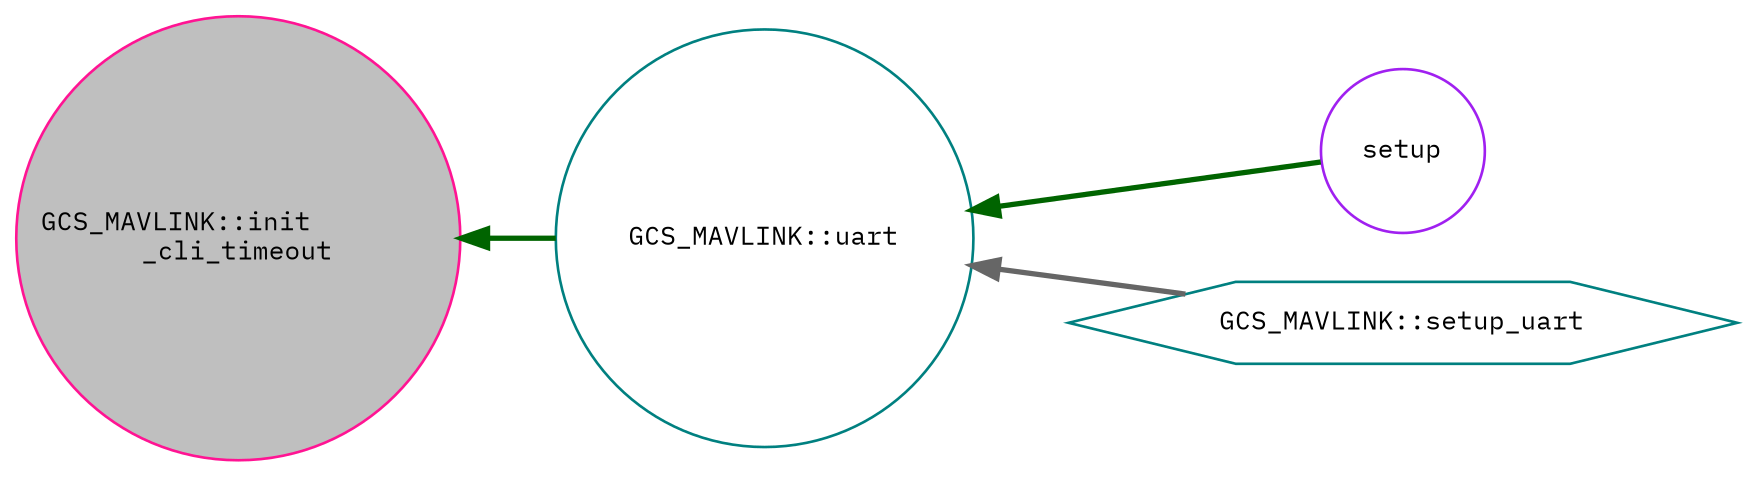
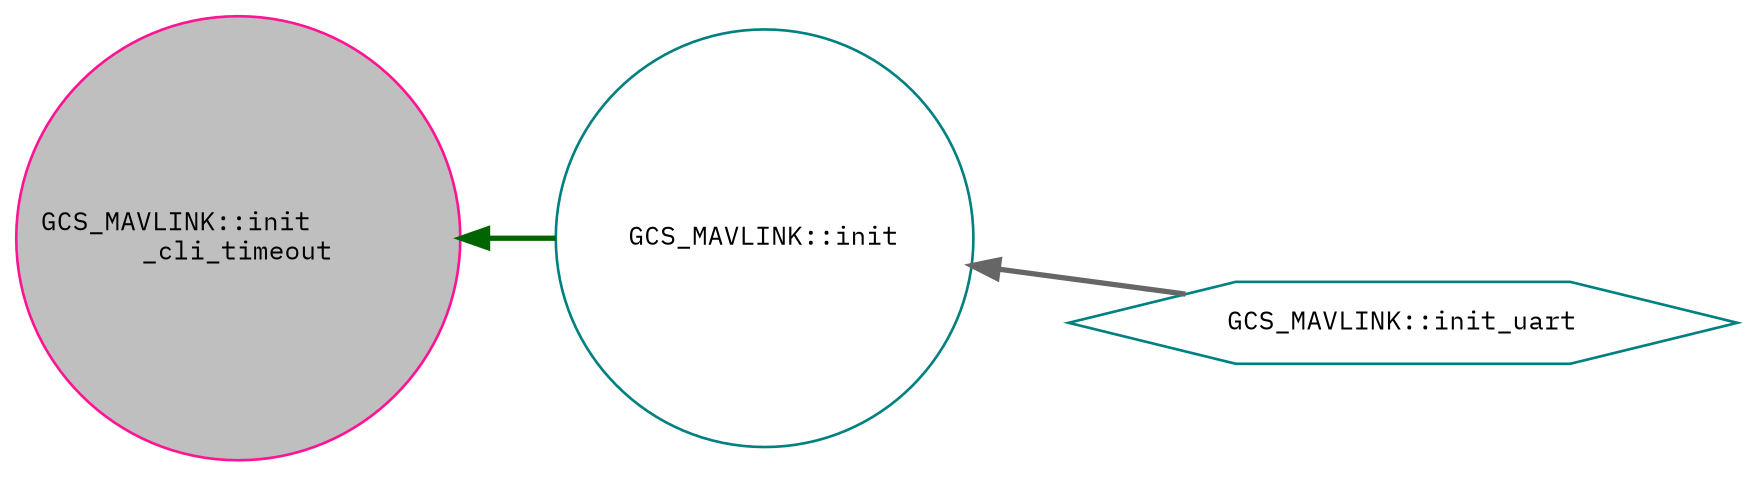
(1403, 151) -> none
(765, 238) -> (765, 238)
(1403, 323) -> (1403, 323)
